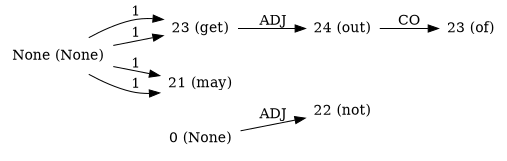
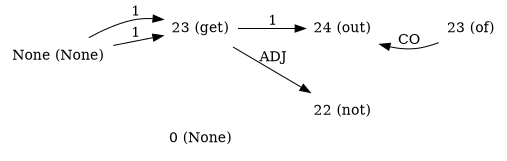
(273, 21) -> (273, 21)
(404, 29) -> (414, 49)
(201, 83) -> none
(268, 125) -> (267, 67)
